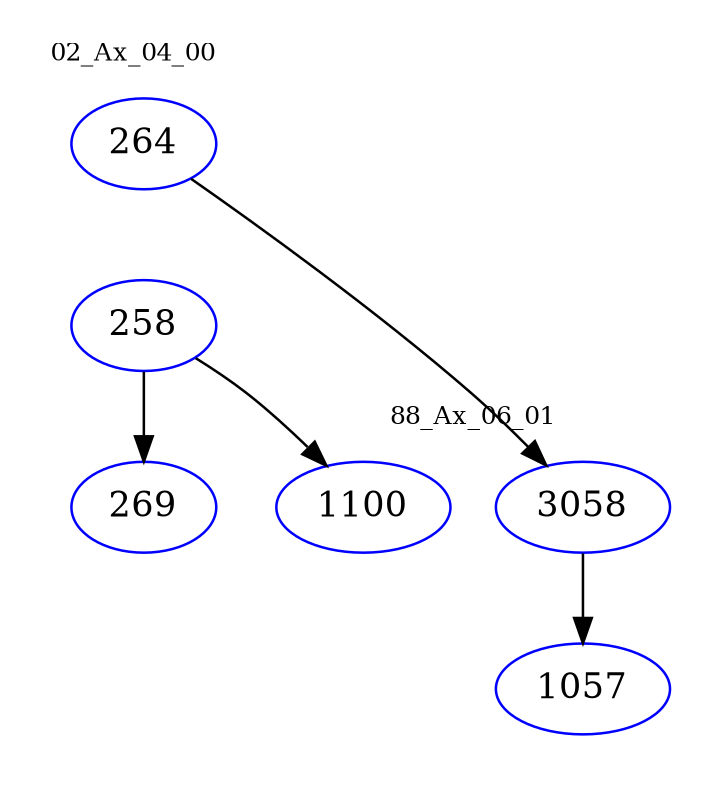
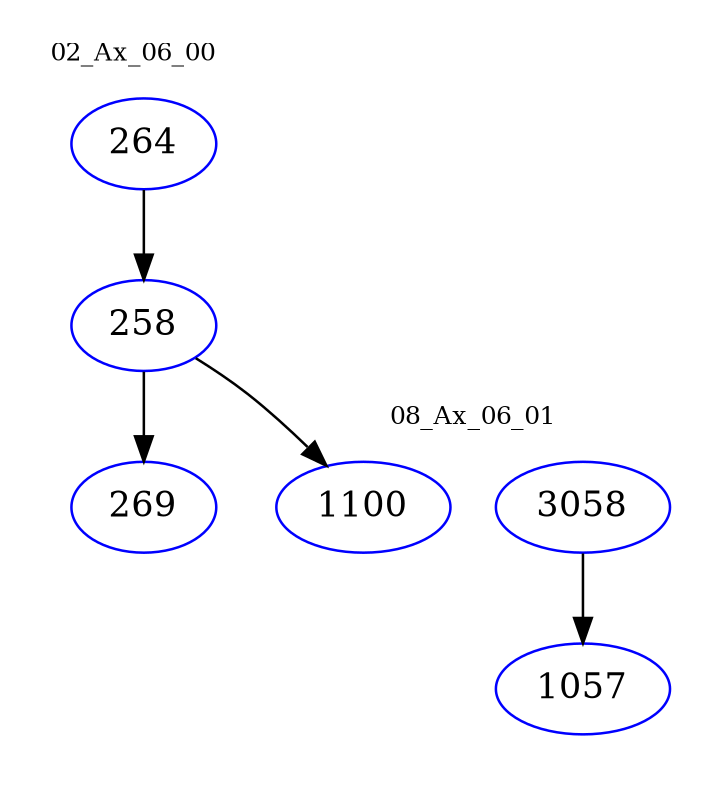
(134, 54) -> (134, 54)
(365, 306) -> (144, 222)
(473, 418) -> (473, 418)
